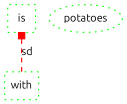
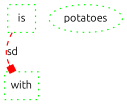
(22, 56) -> (7, 48)
